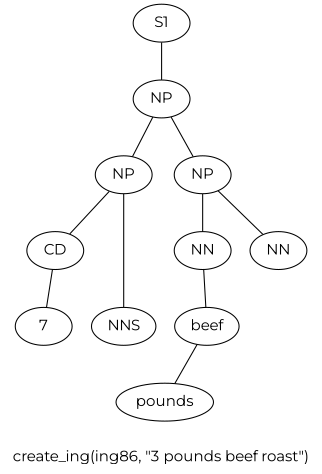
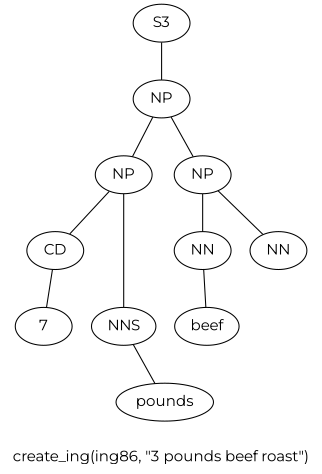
(162, 23) -> (162, 23)
(186, 364) -> (144, 364)
